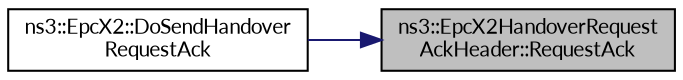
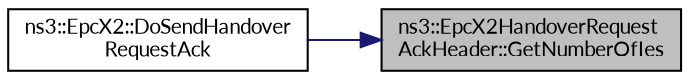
(528, 40) -> (531, 40)
